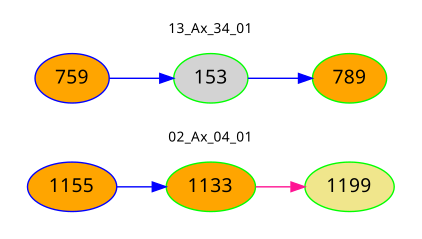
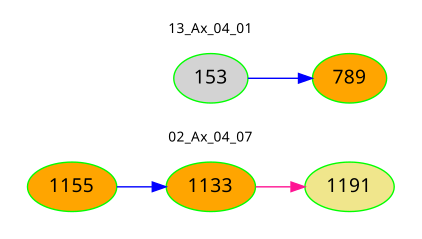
(211, 30) -> (211, 30)
(72, 78) -> none
(211, 138) -> (211, 138)
(72, 187) -> (72, 187)
(350, 187) -> (350, 187)
